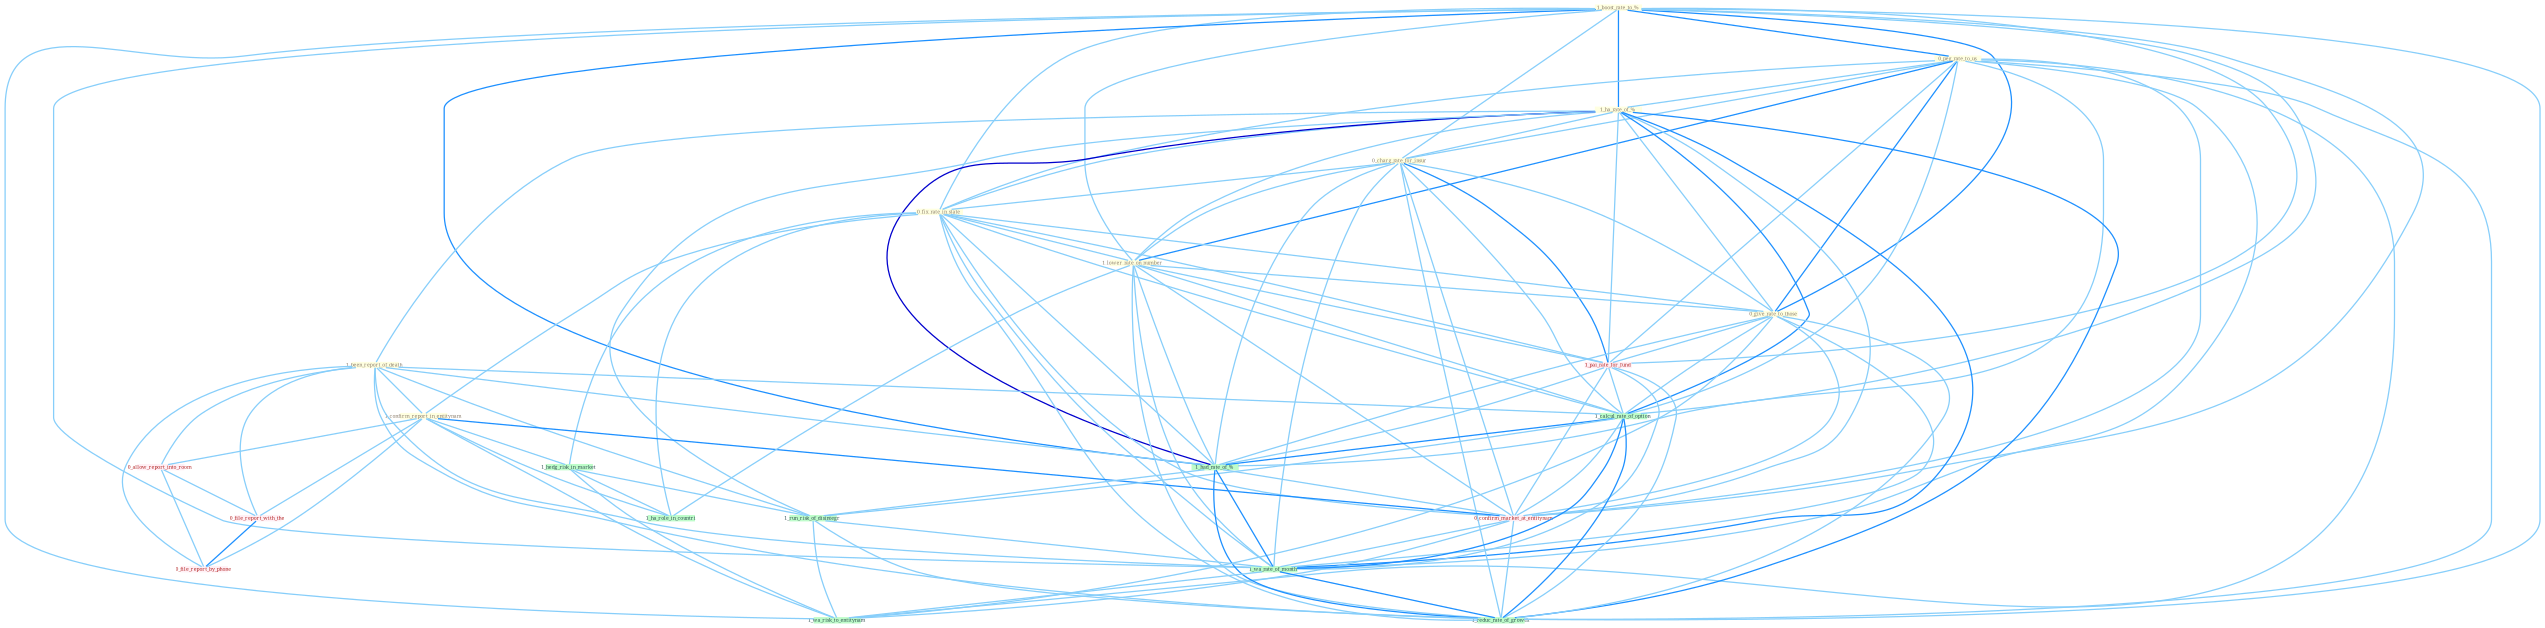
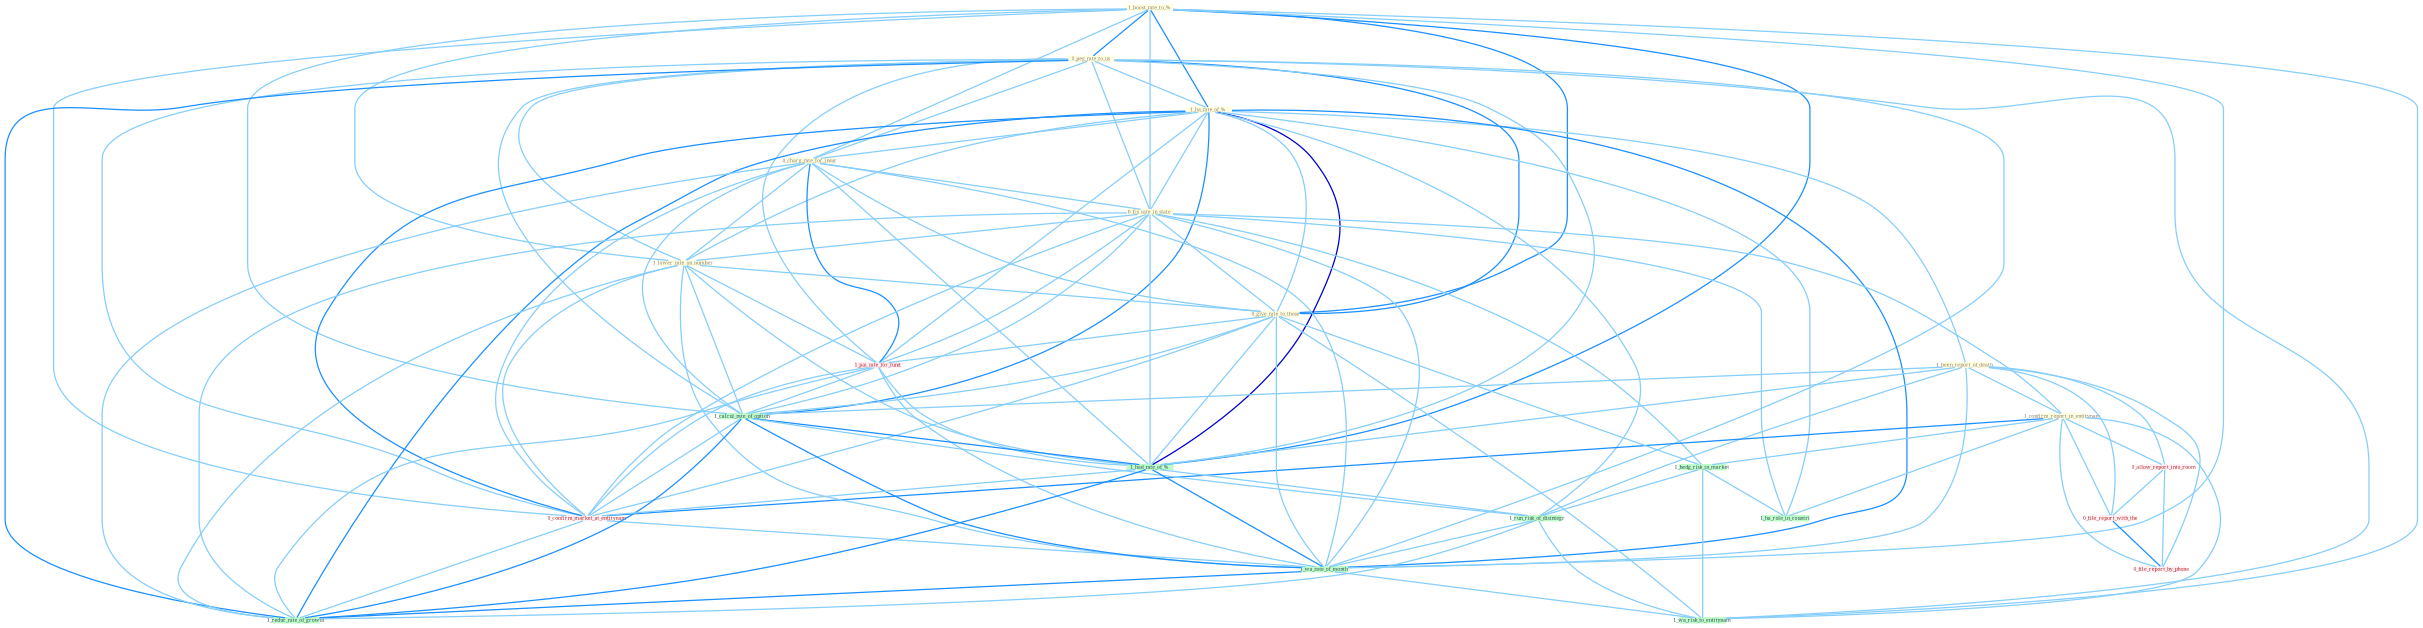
(1546, 161) -> (528, 114)
(2296, 179) -> none
(2540, 373) -> none
(895, 378) -> (1638, 193)
(1852, 413) -> (582, 170)
(1817, 529) -> (1510, 398)
(2438, 558) -> (144, 110)
(887, 571) -> none
(1188, 590) -> none
